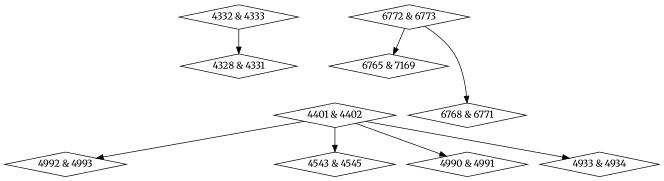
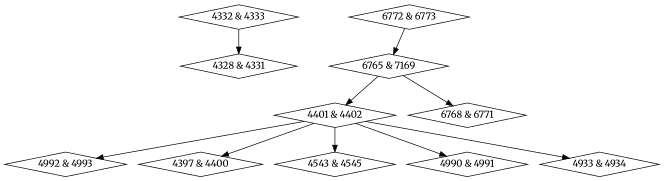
(455, 55) -> (425, 89)
none -> (365, 88)
none -> (201, 164)
